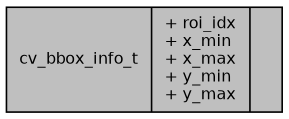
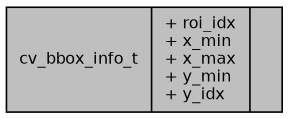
(201, 94) -> (195, 94)
